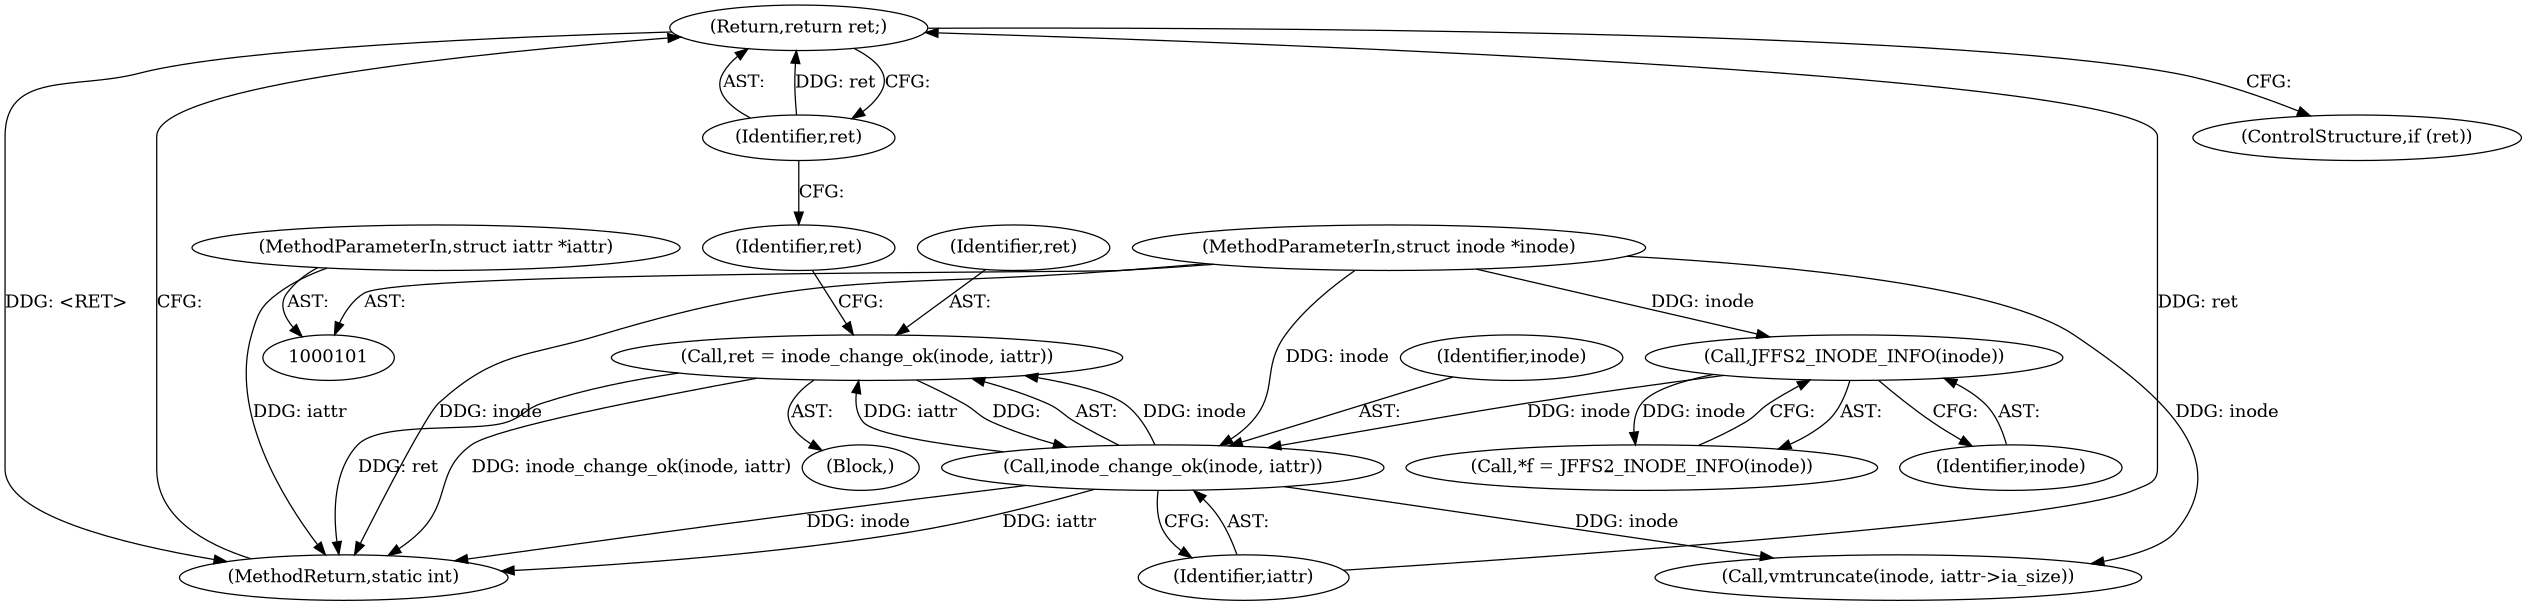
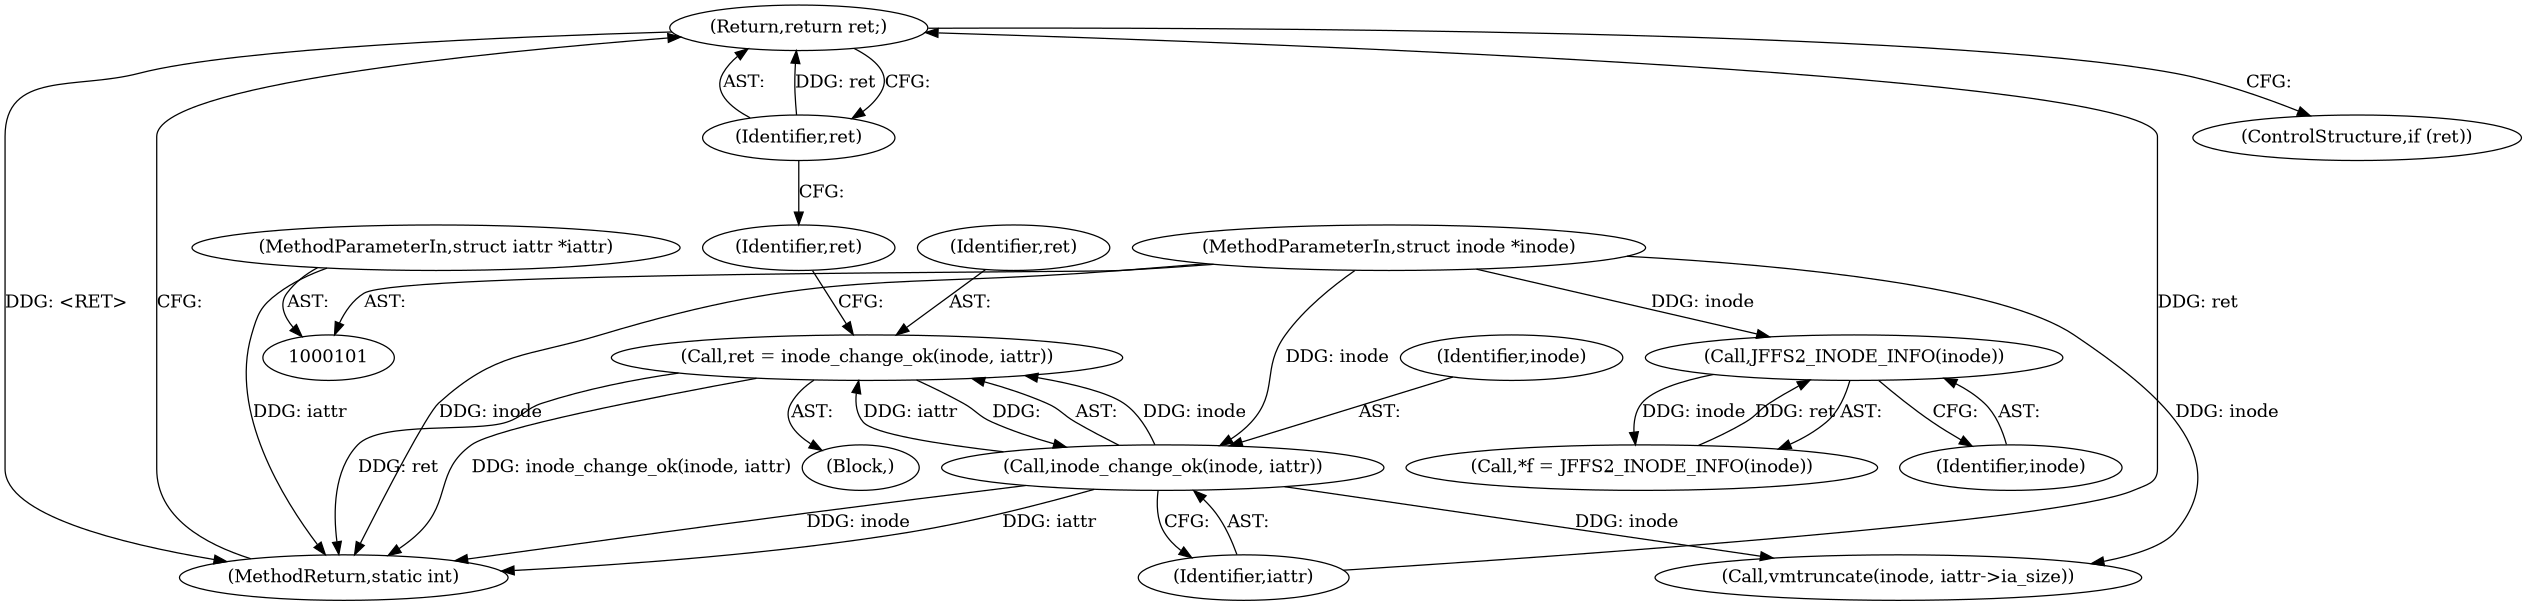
(1502, 407) -> none
(1795, 413) -> (1795, 413)
